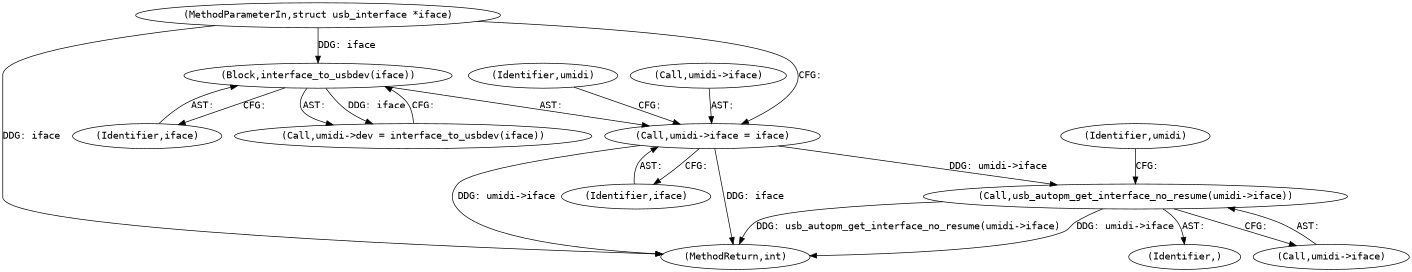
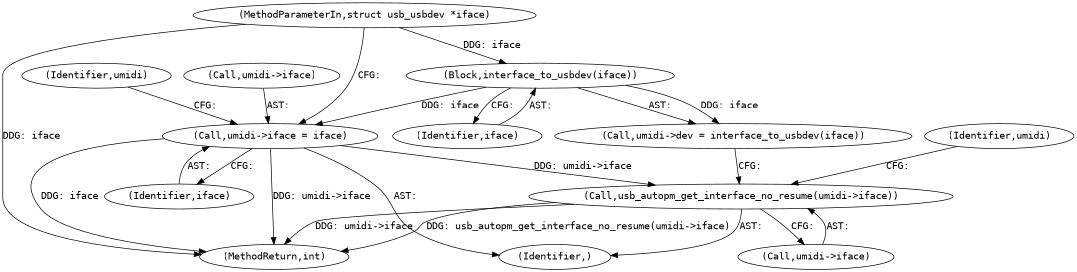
(318, 15) -> (365, 15)
(408, 103) -> (737, 163)
(554, 106) -> (450, 106)
none -> (391, 205)
